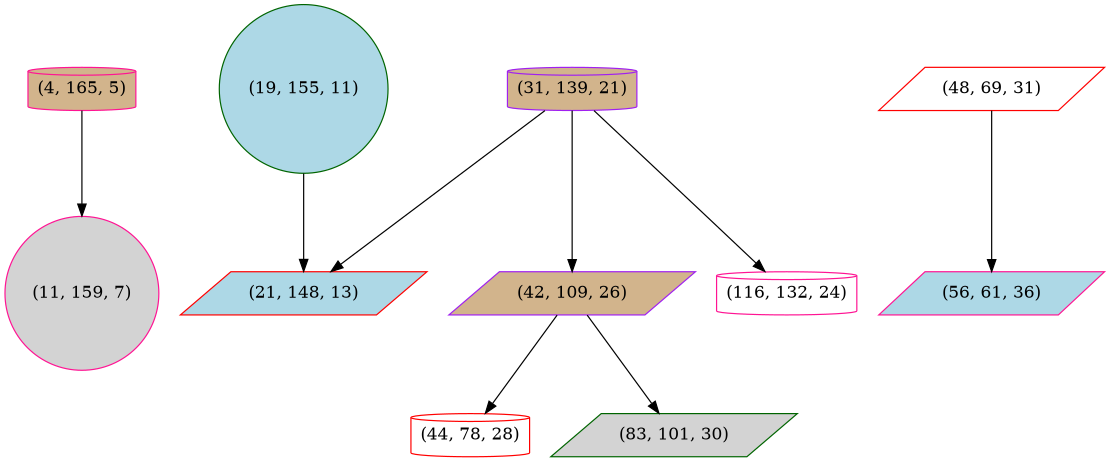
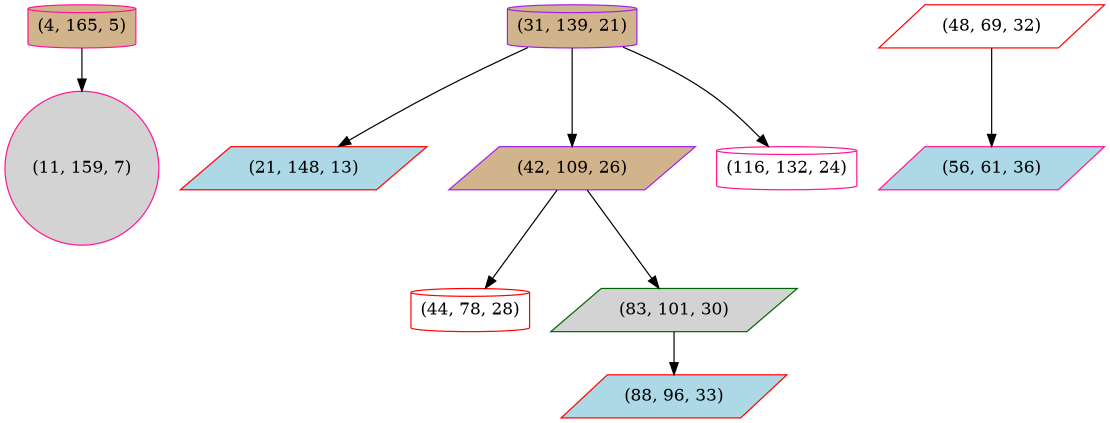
(304, 89) -> none
(992, 89) -> (992, 26)
none -> (674, 396)
